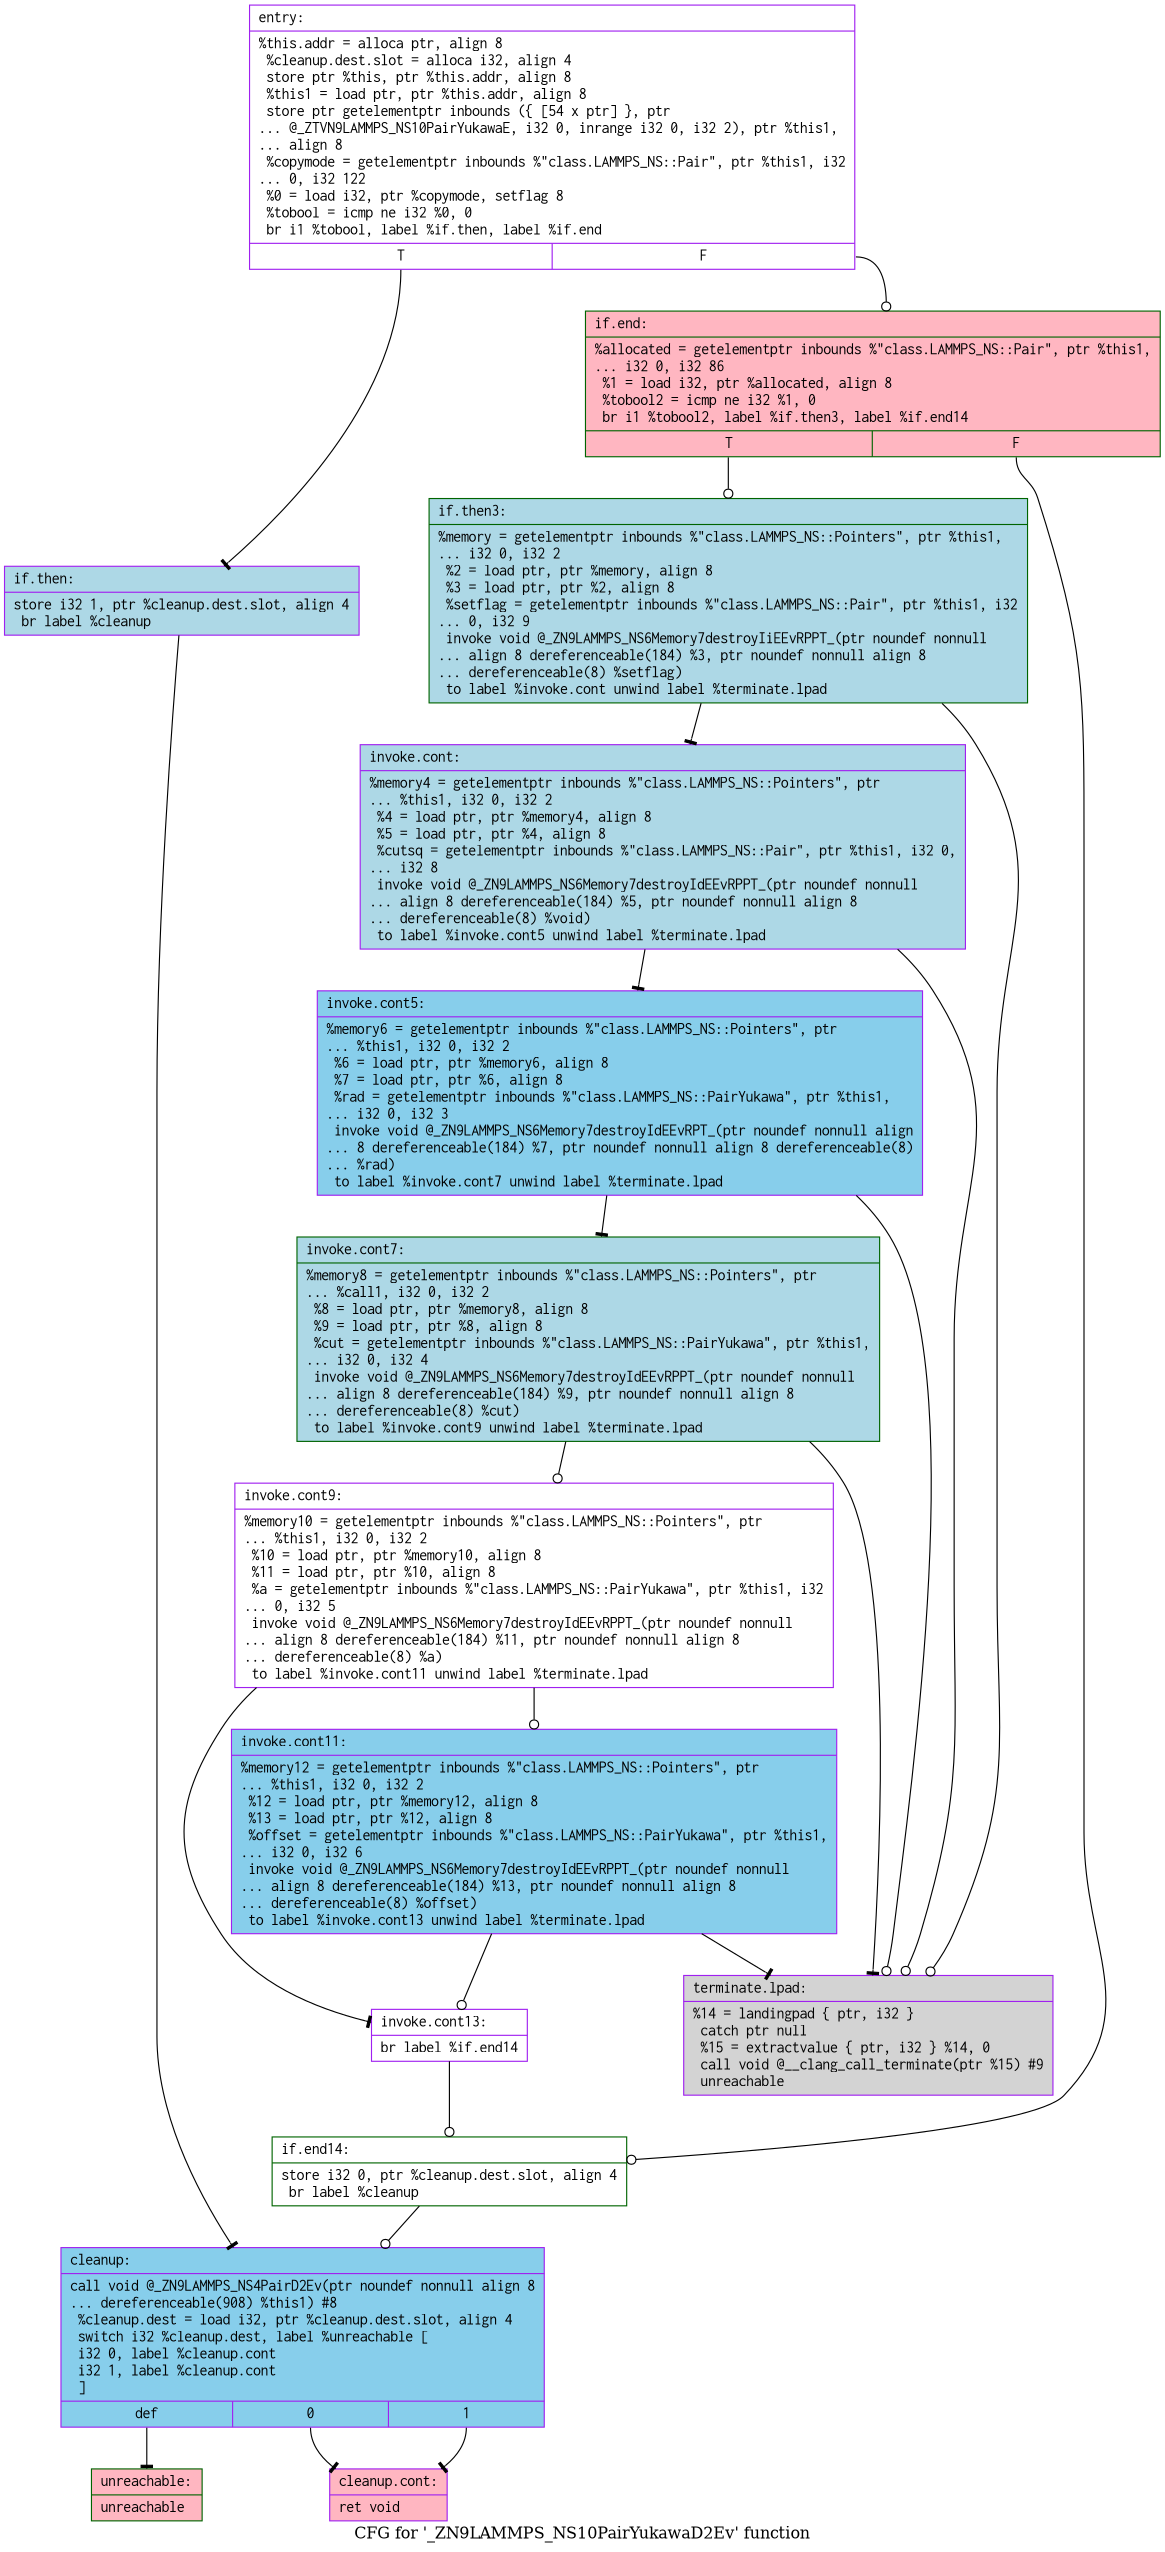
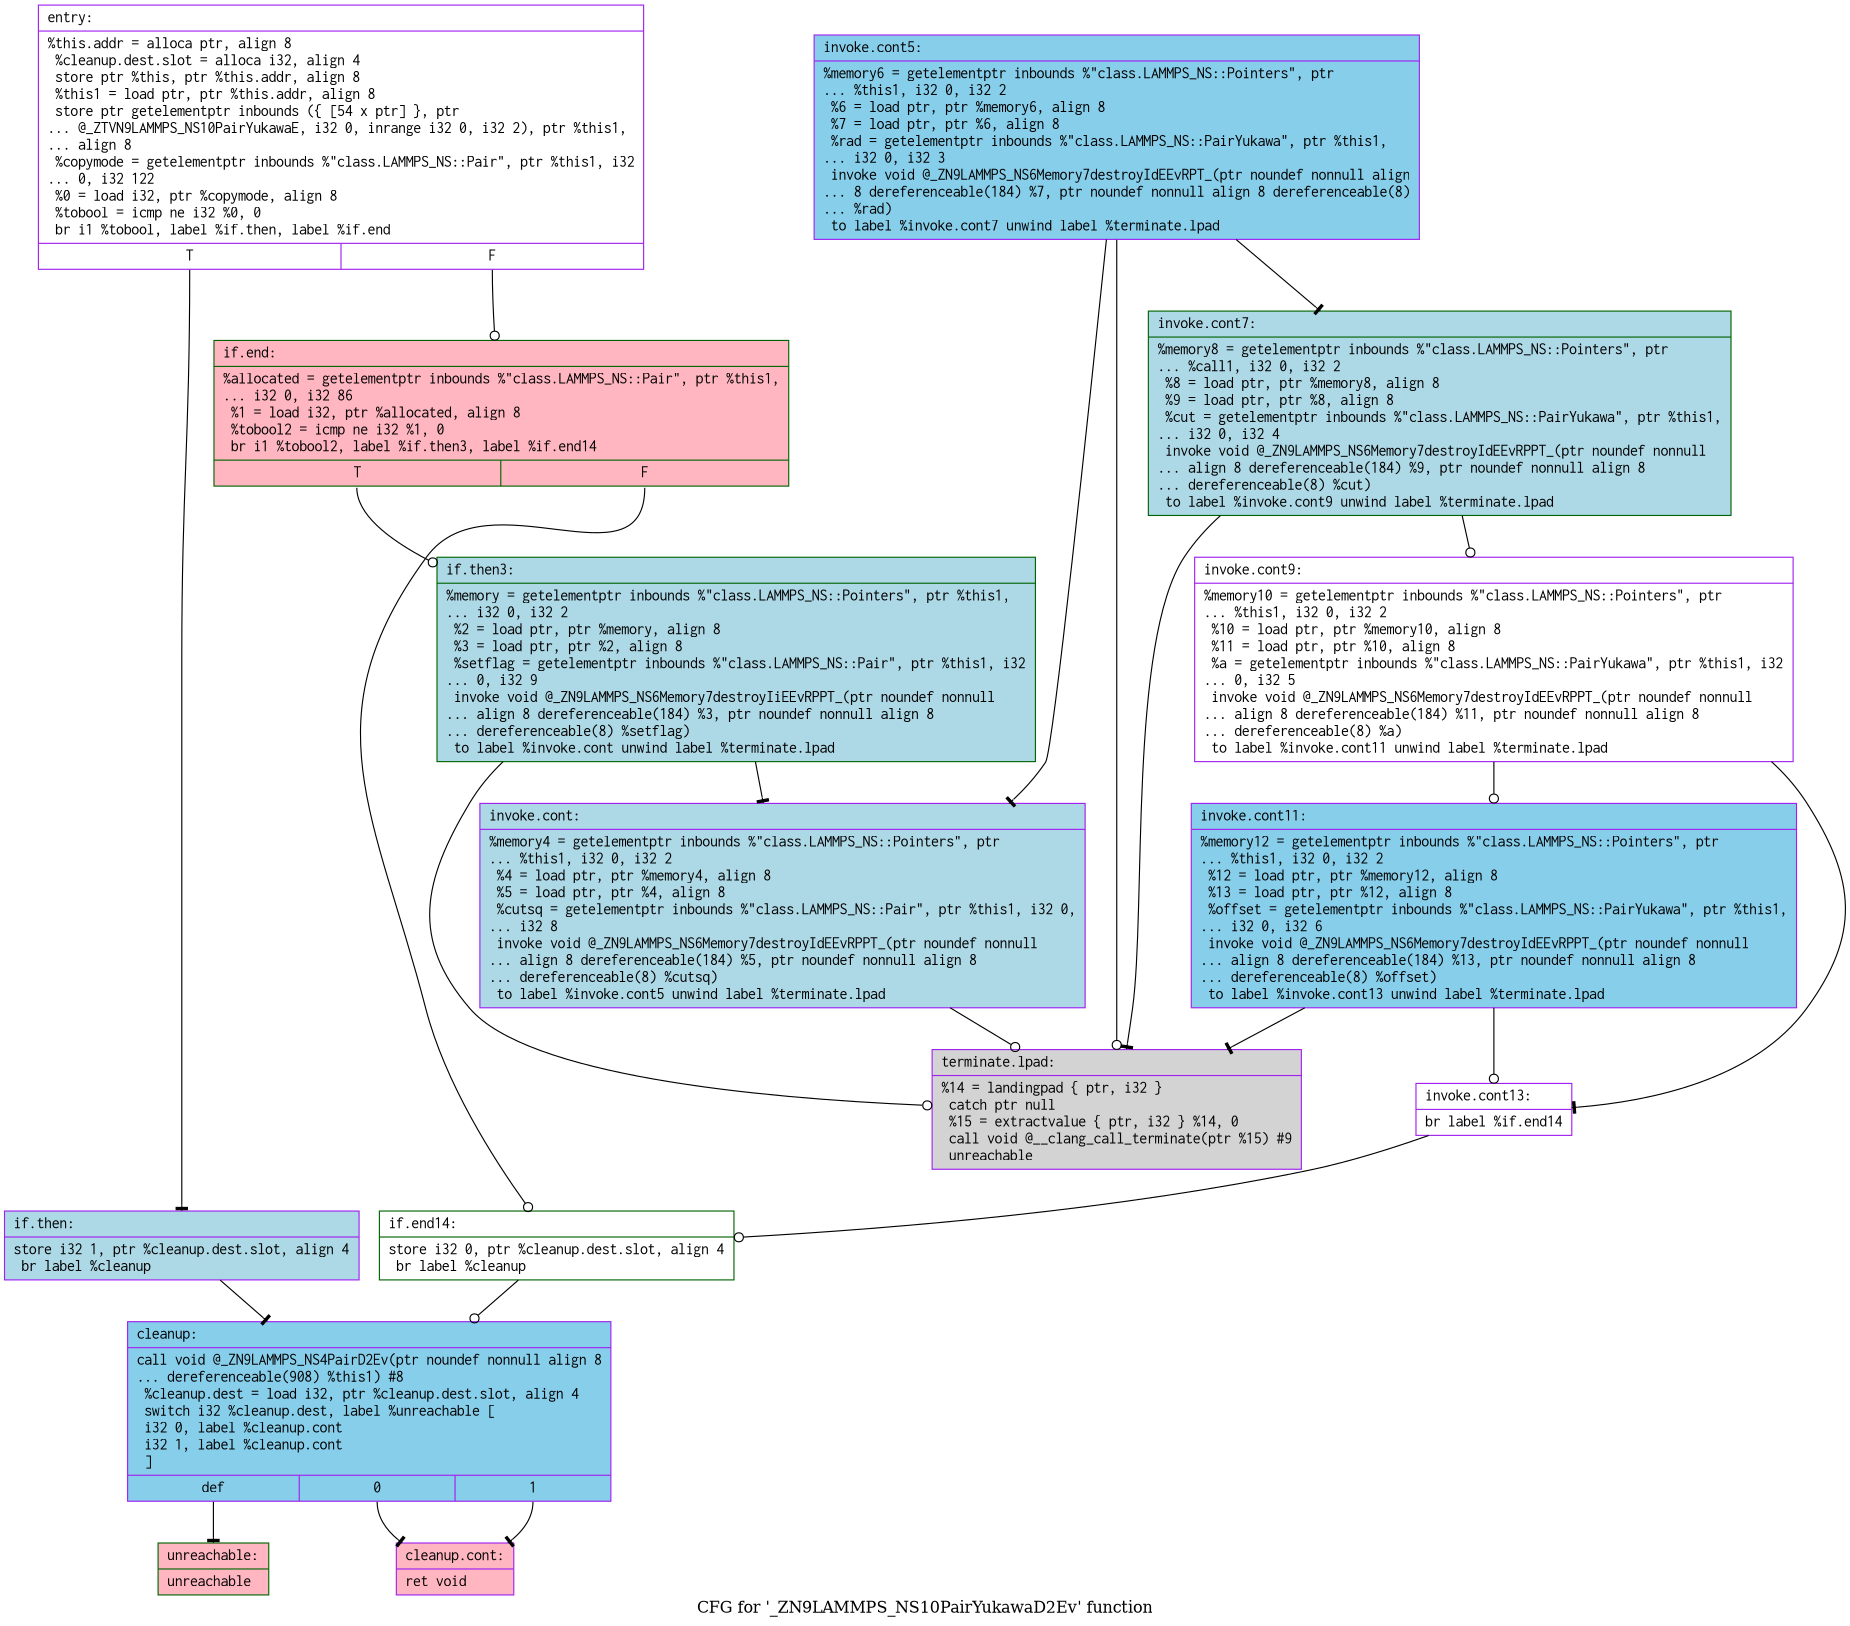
(412, 196) -> (193, 196)
(480, 919) -> (604, 977)
(642, 967) -> (1076, 526)
